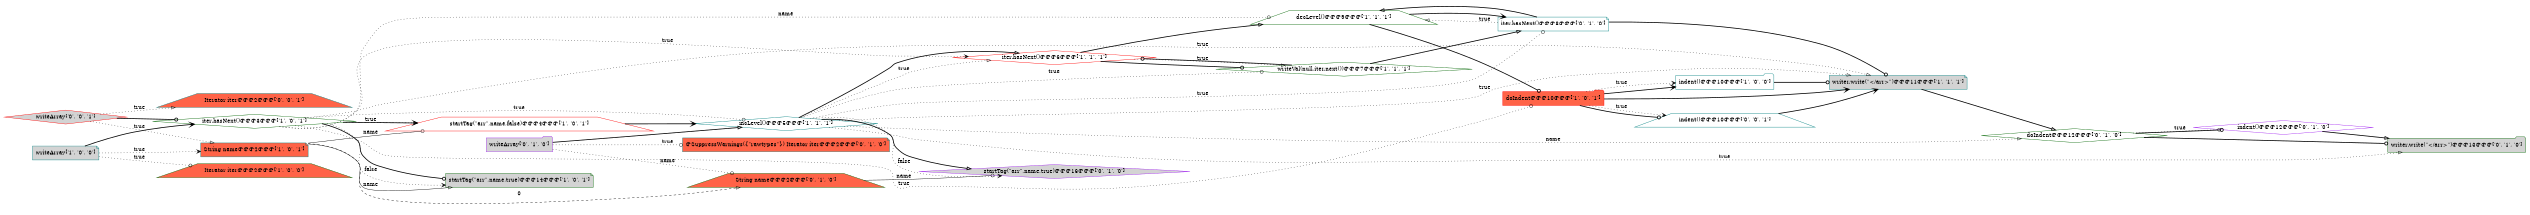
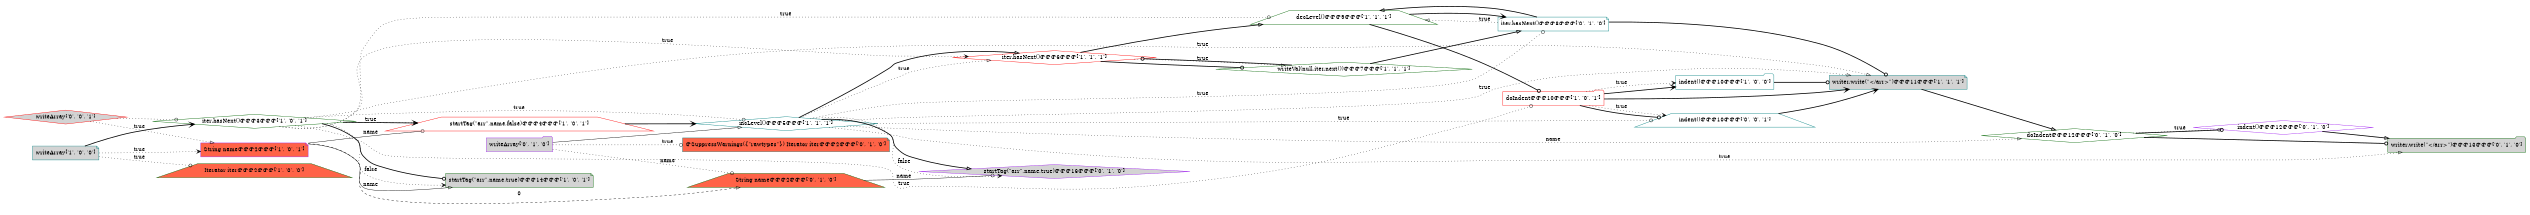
(786, 14) -> (786, 14)
(1028, 81) -> (1262, 122)
(1553, 99) -> (1553, 99)
(254, 100) -> none
(146, 119) -> (146, 119)
(645, 135) -> (645, 135)
(254, 150) -> (254, 150)
